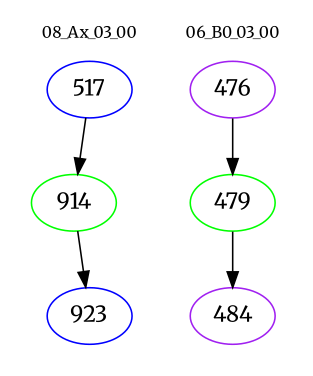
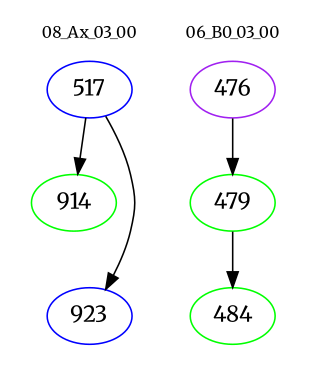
(81, 251) -> (134, 195)
(233, 316) -> (233, 316)
